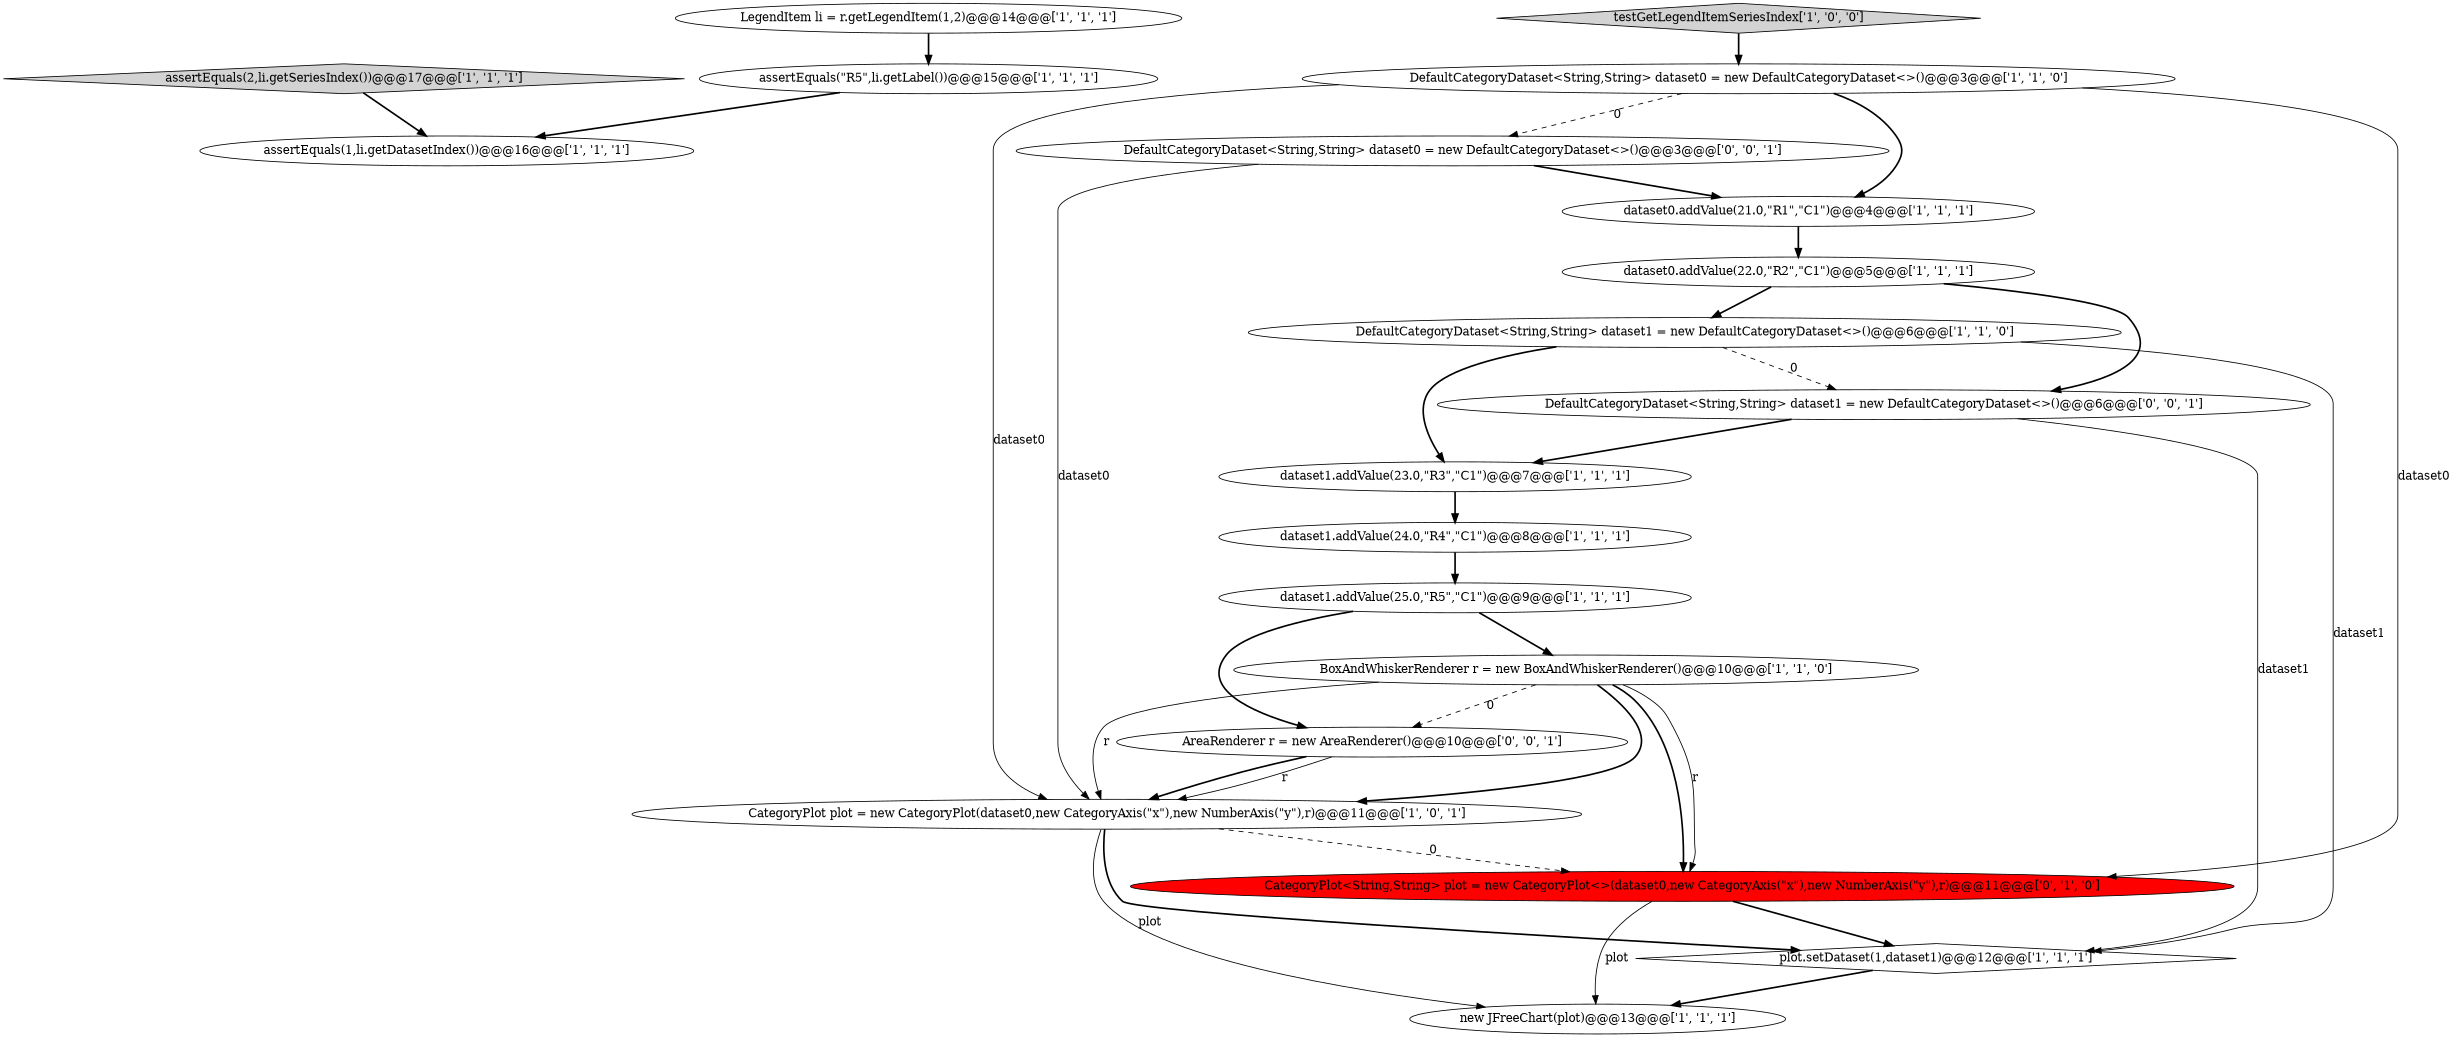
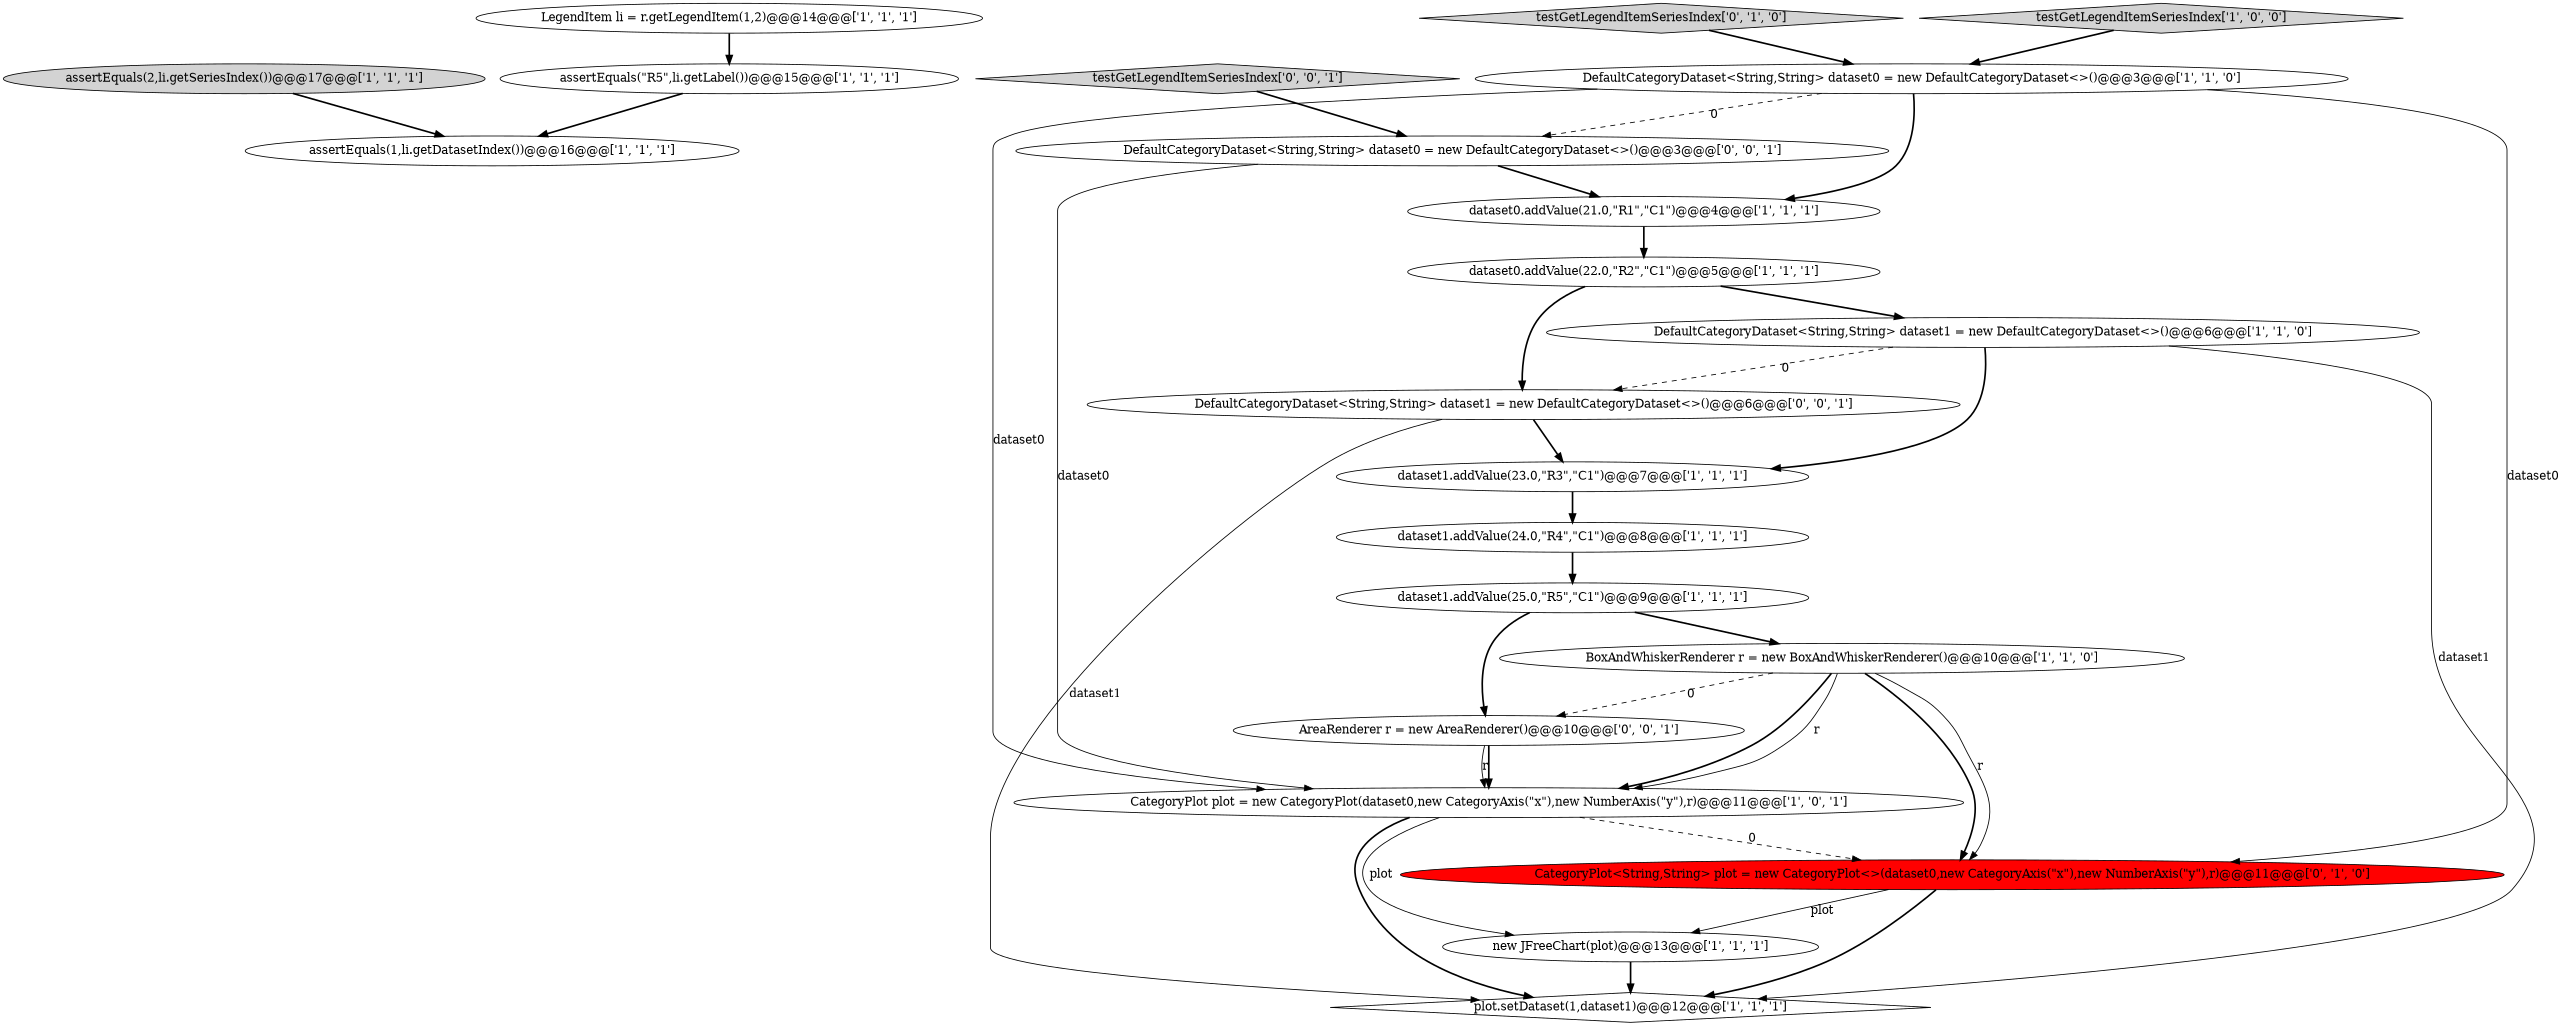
none -> (1661, 18)
(344, 79) -> (244, 79)
none -> (1218, 79)
(1776, 987) -> (1631, 973)
